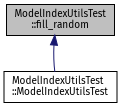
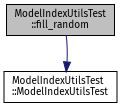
(54, 59) -> (67, 49)
